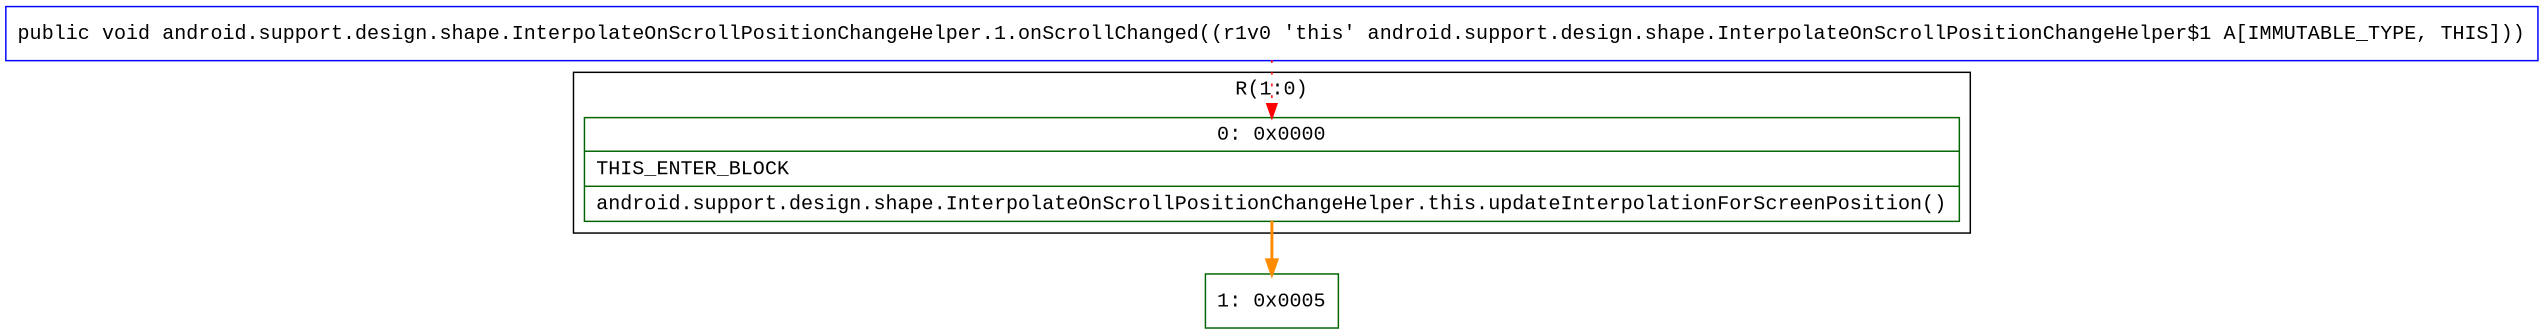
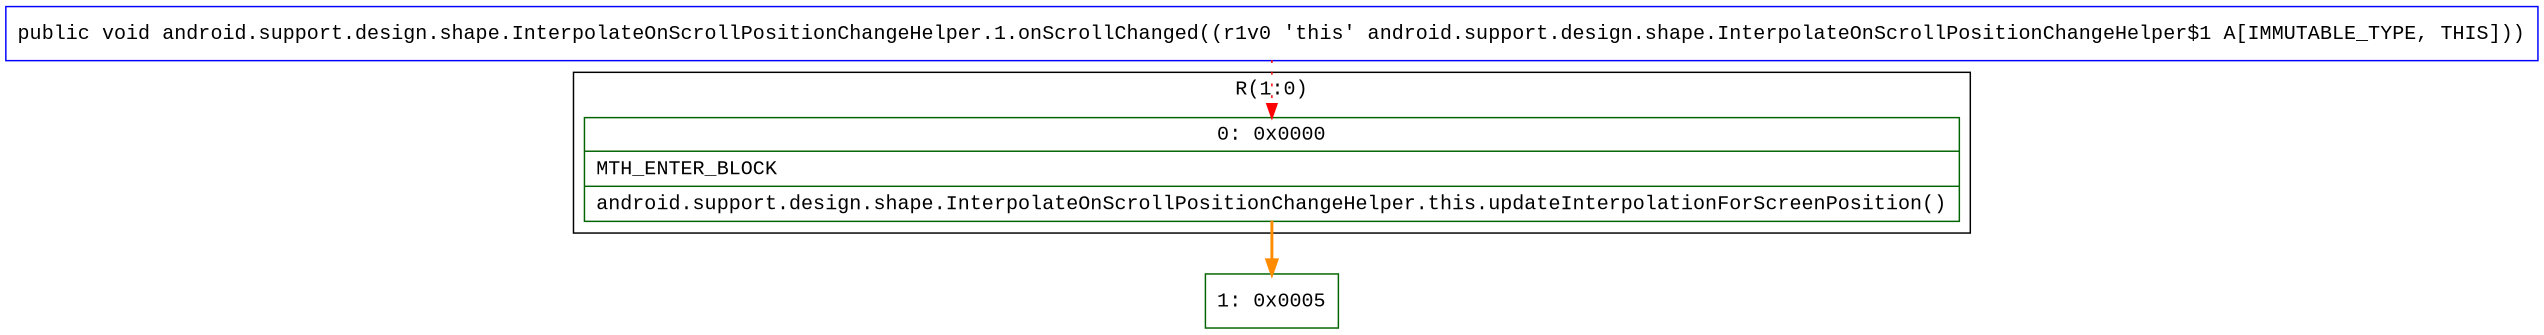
(693, 168) -> (687, 168)
